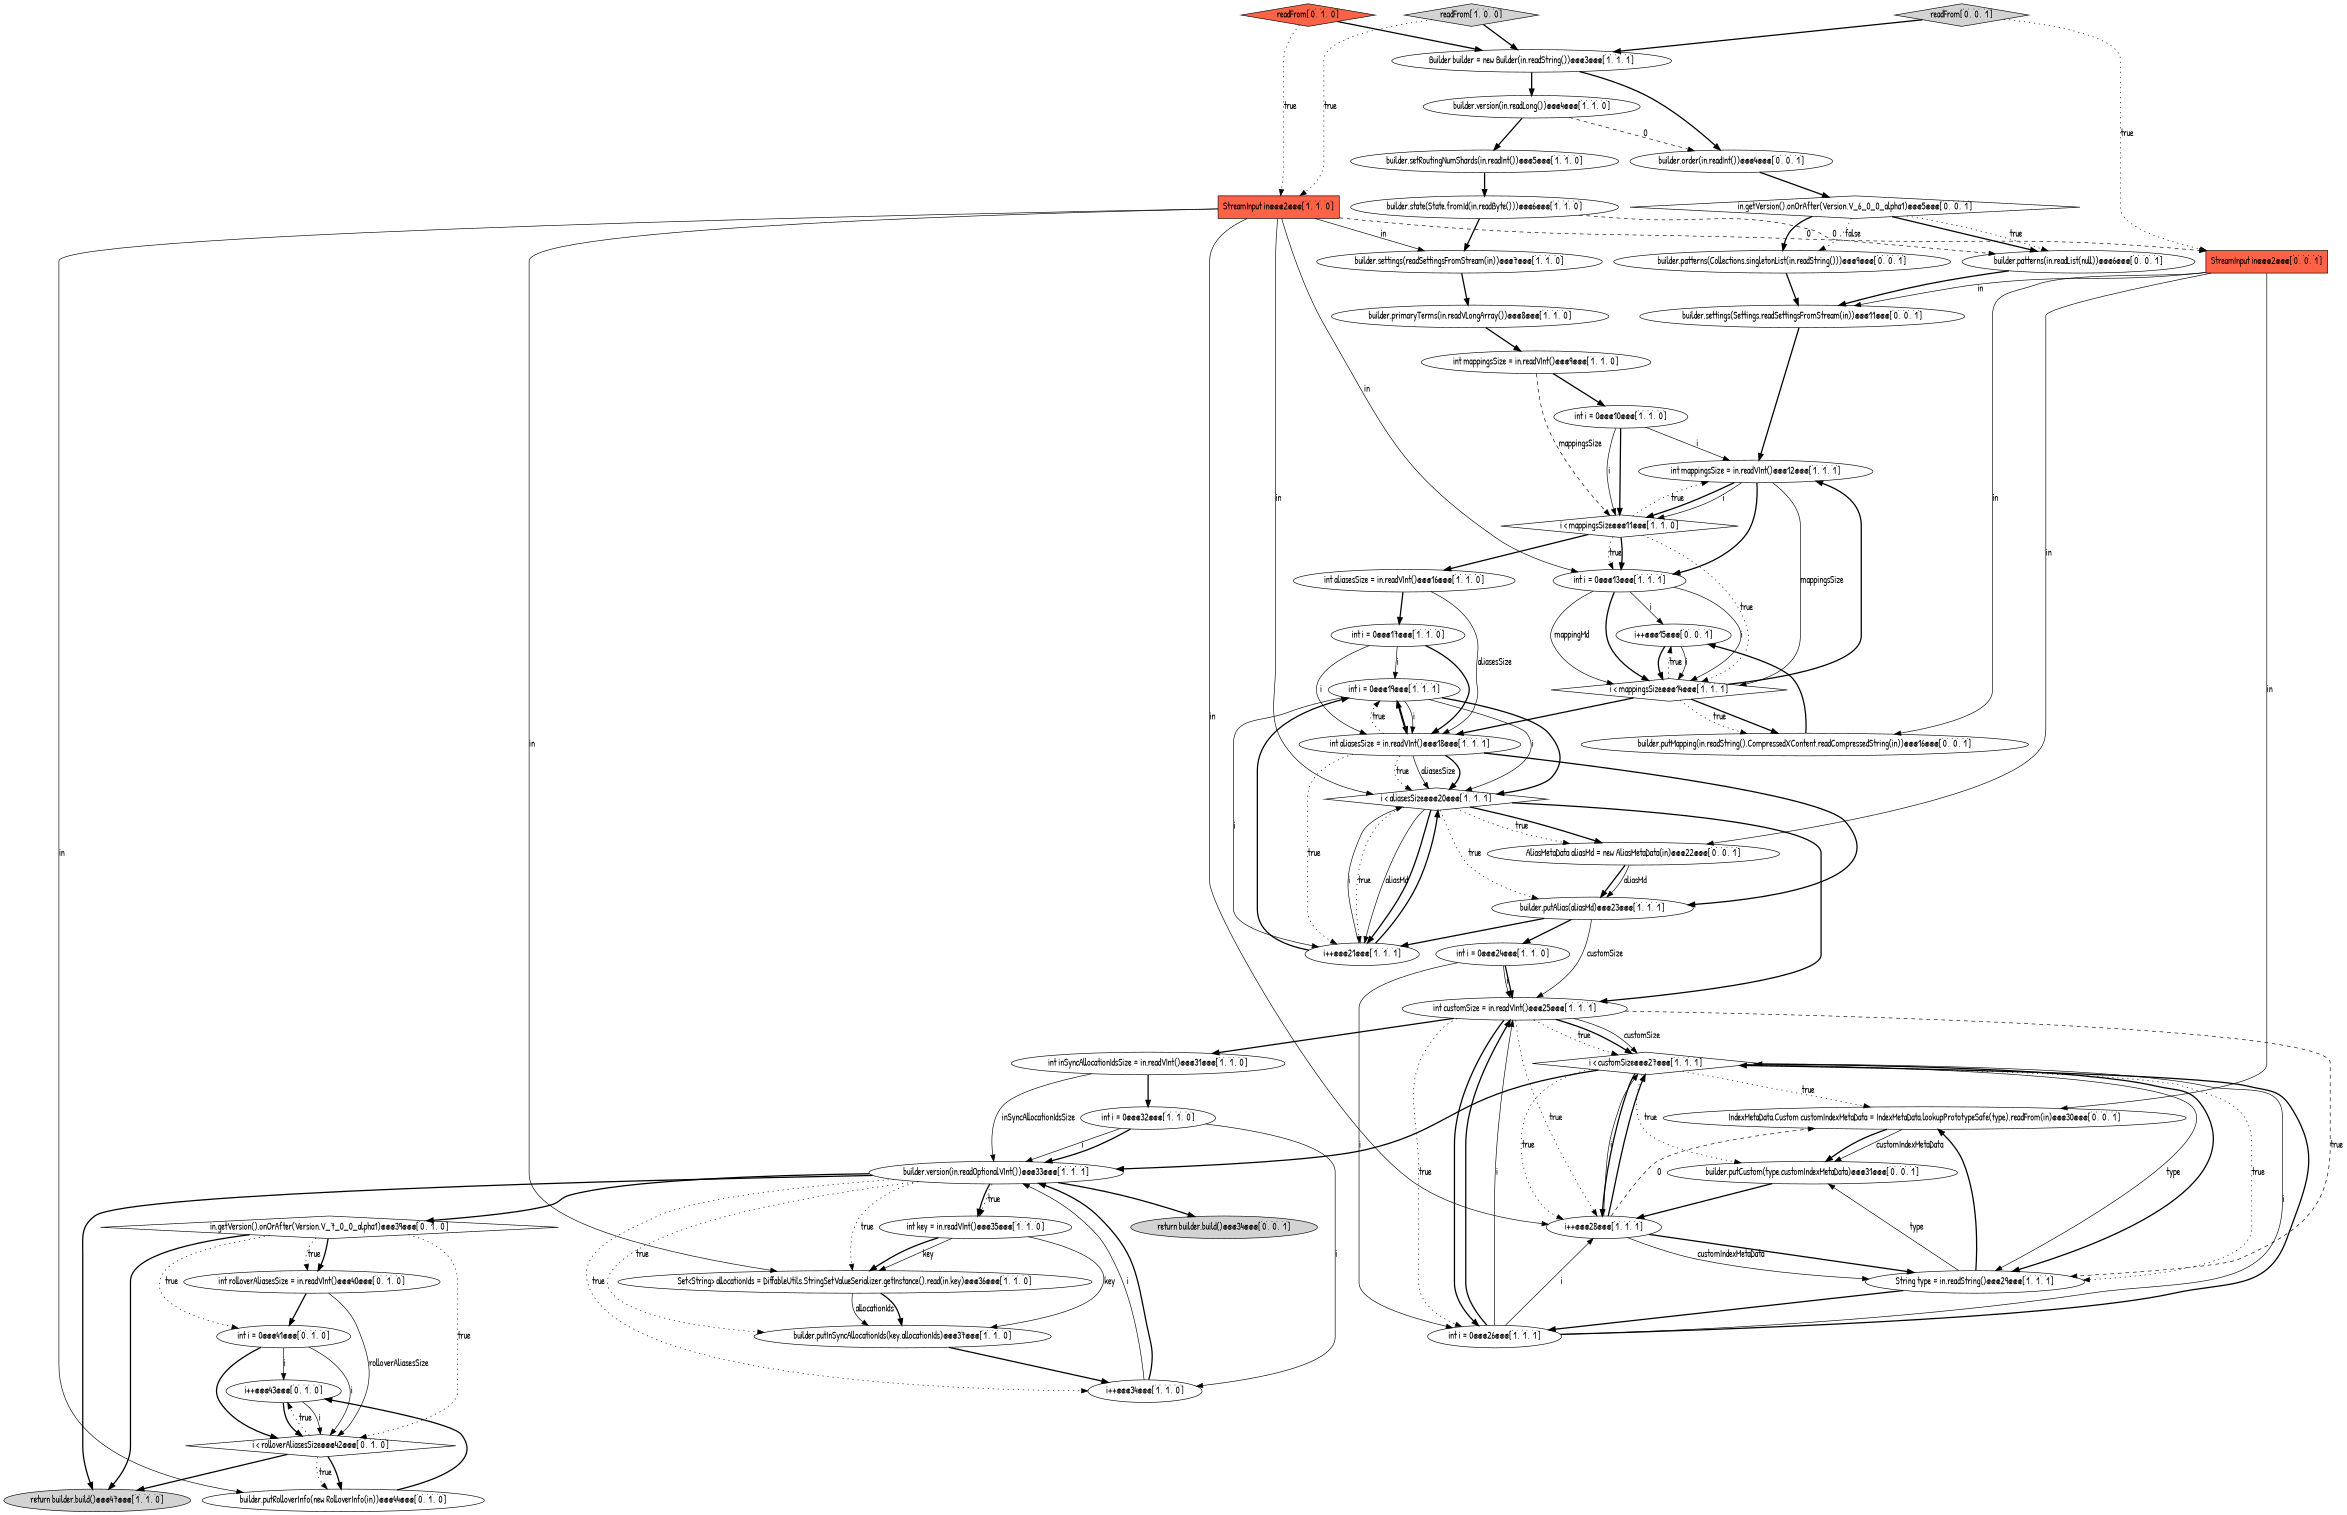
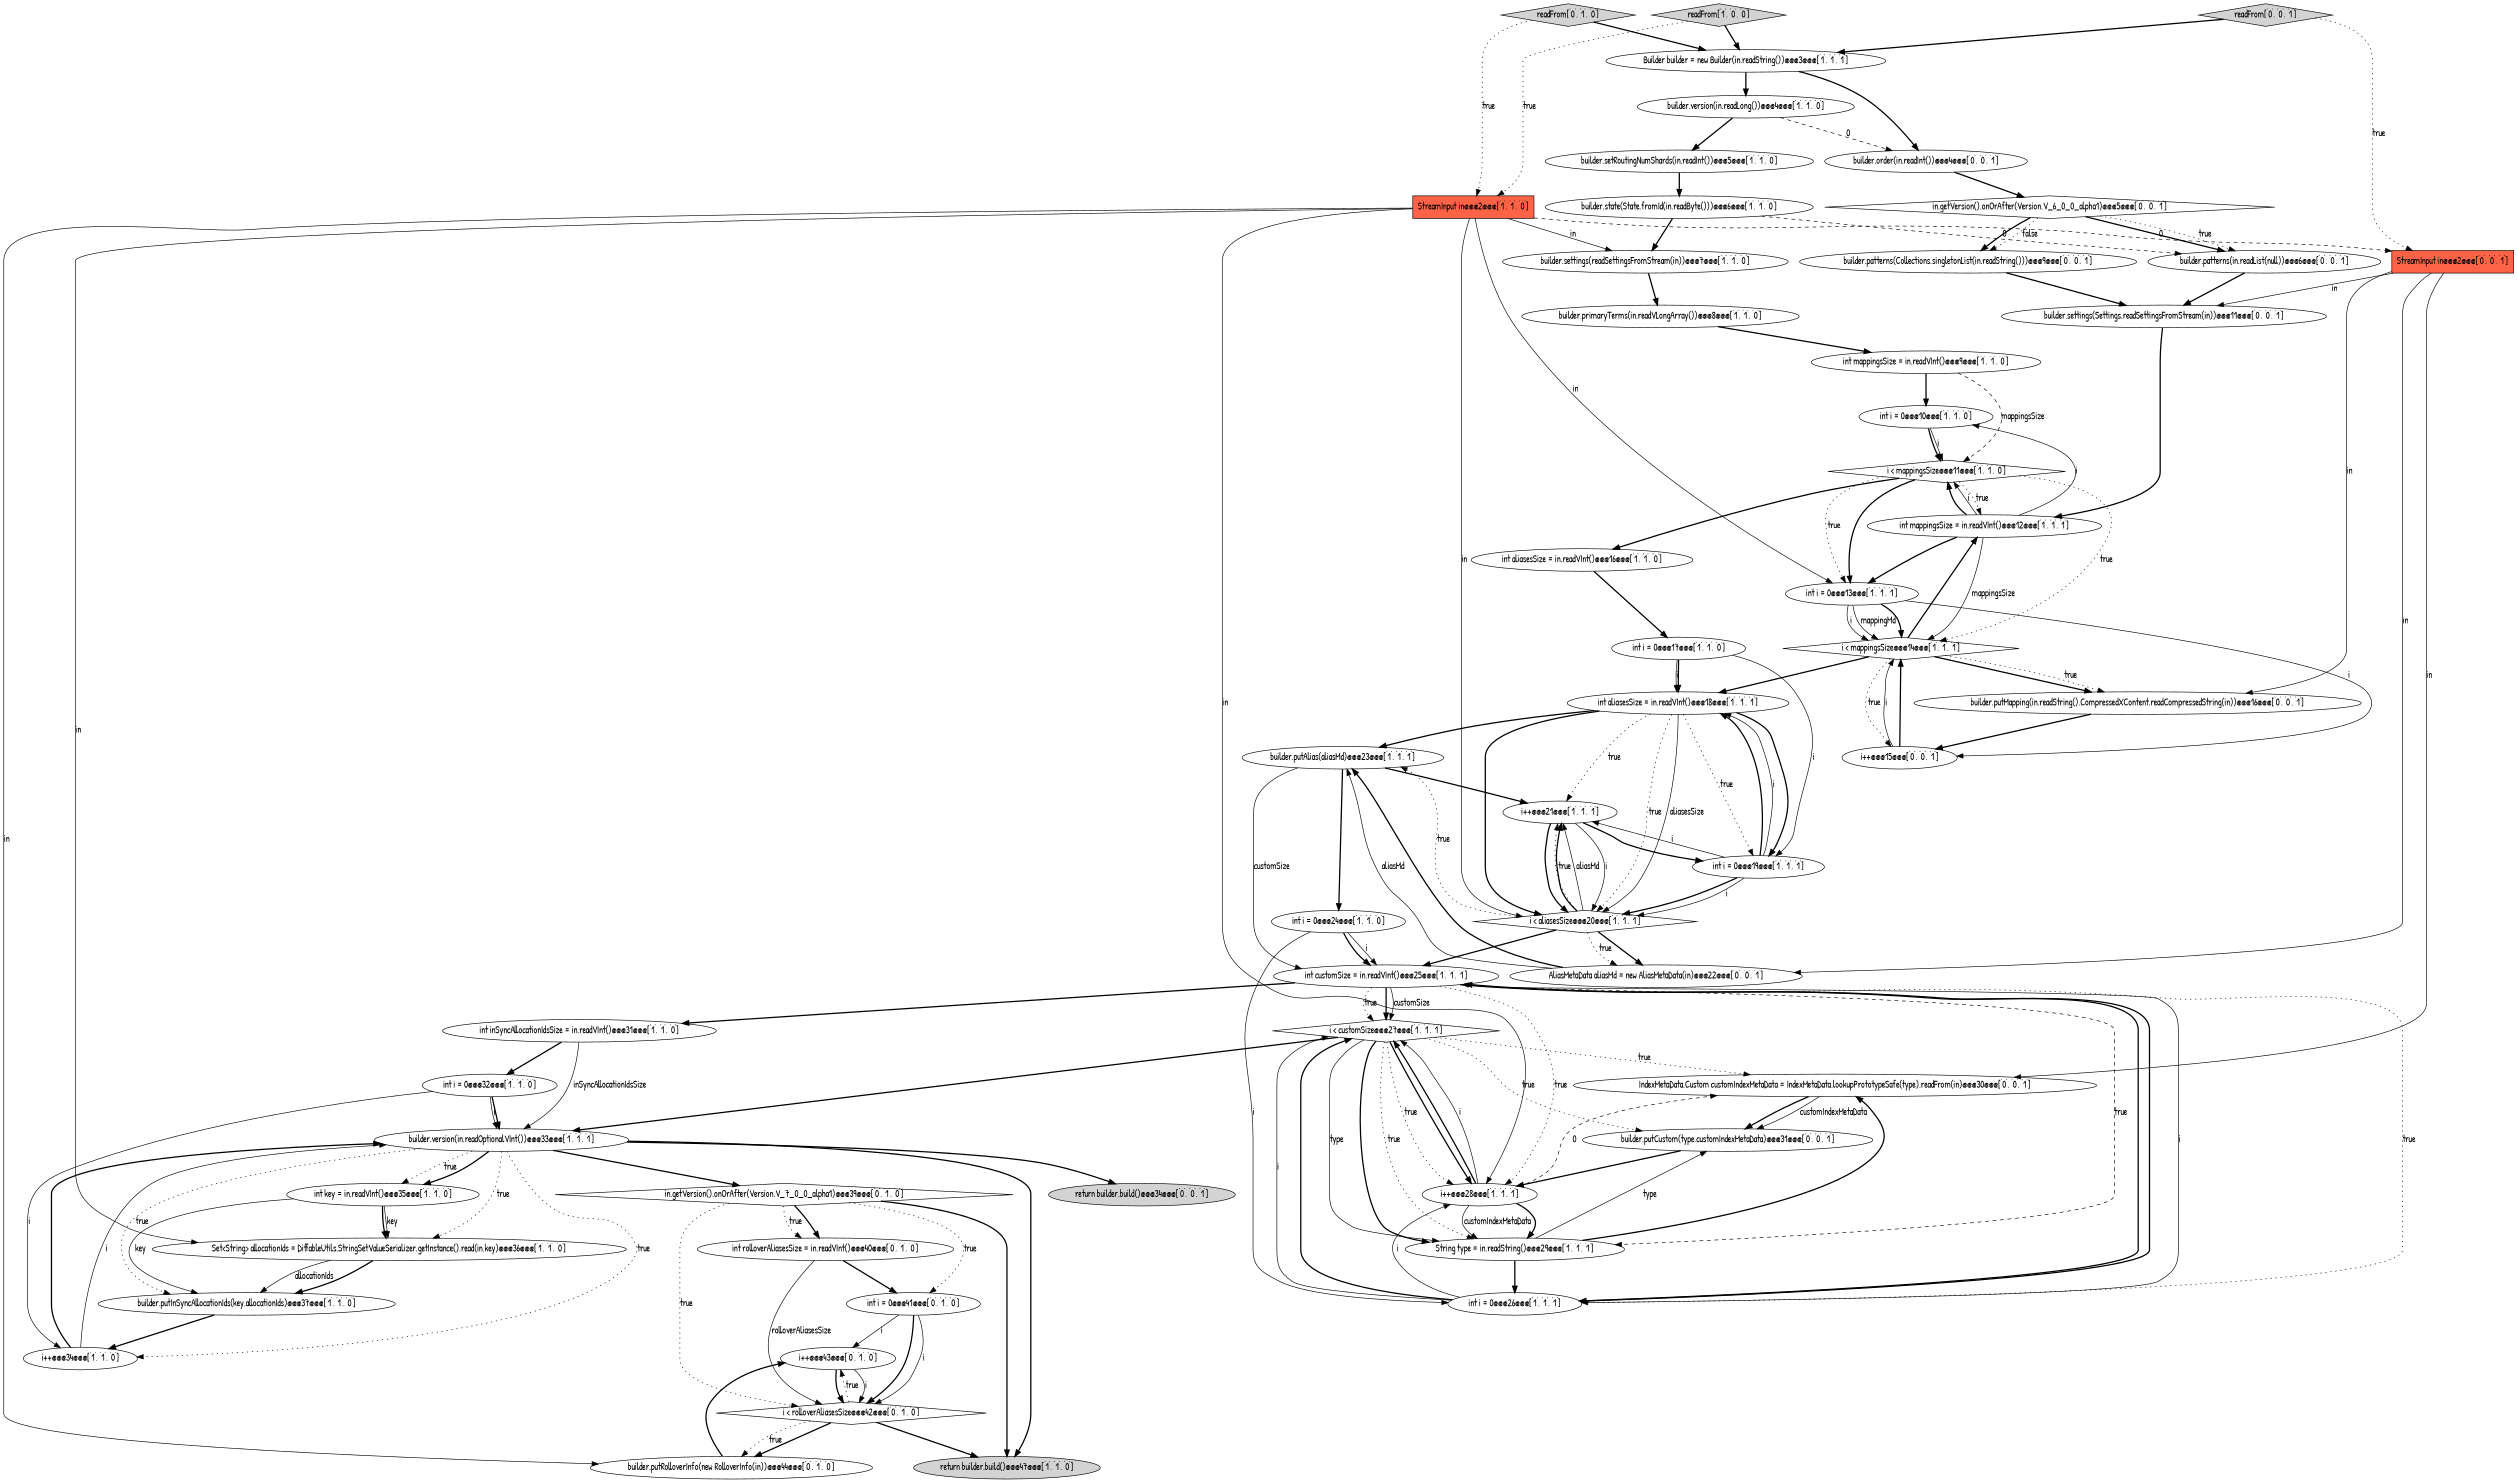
(1308, 15) -> (1568, 15)
(1685, 443) -> (2067, 456)
(1477, 657) -> none
